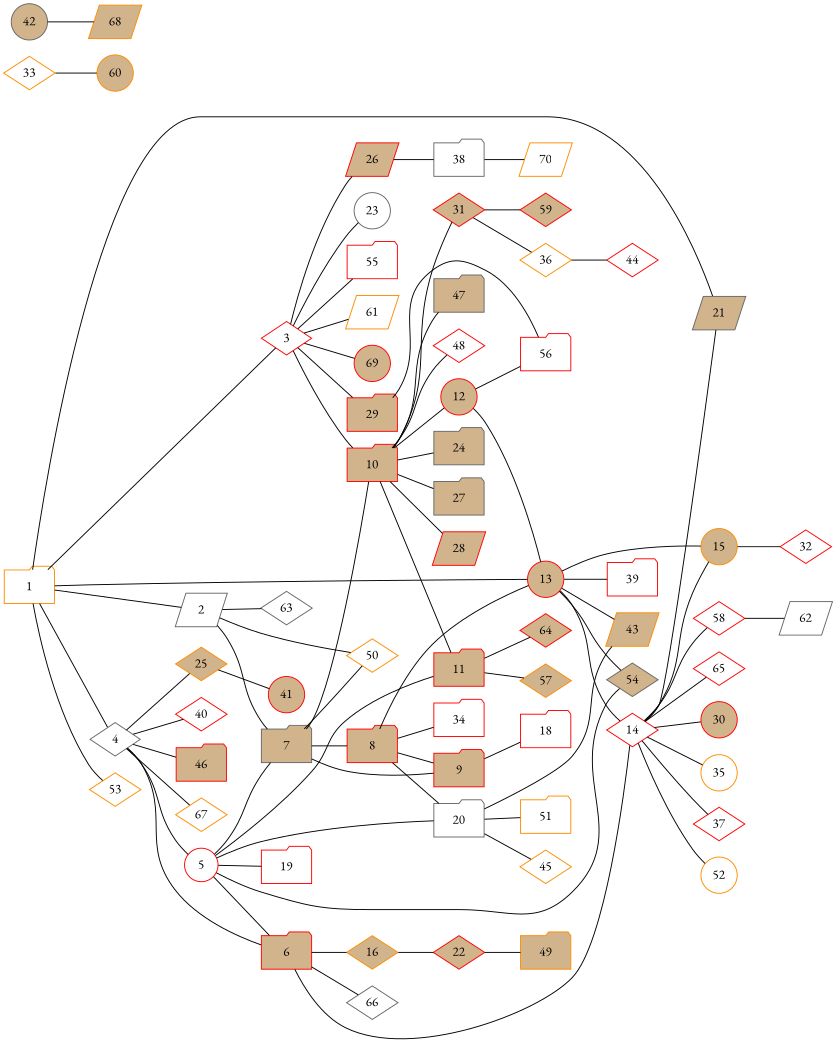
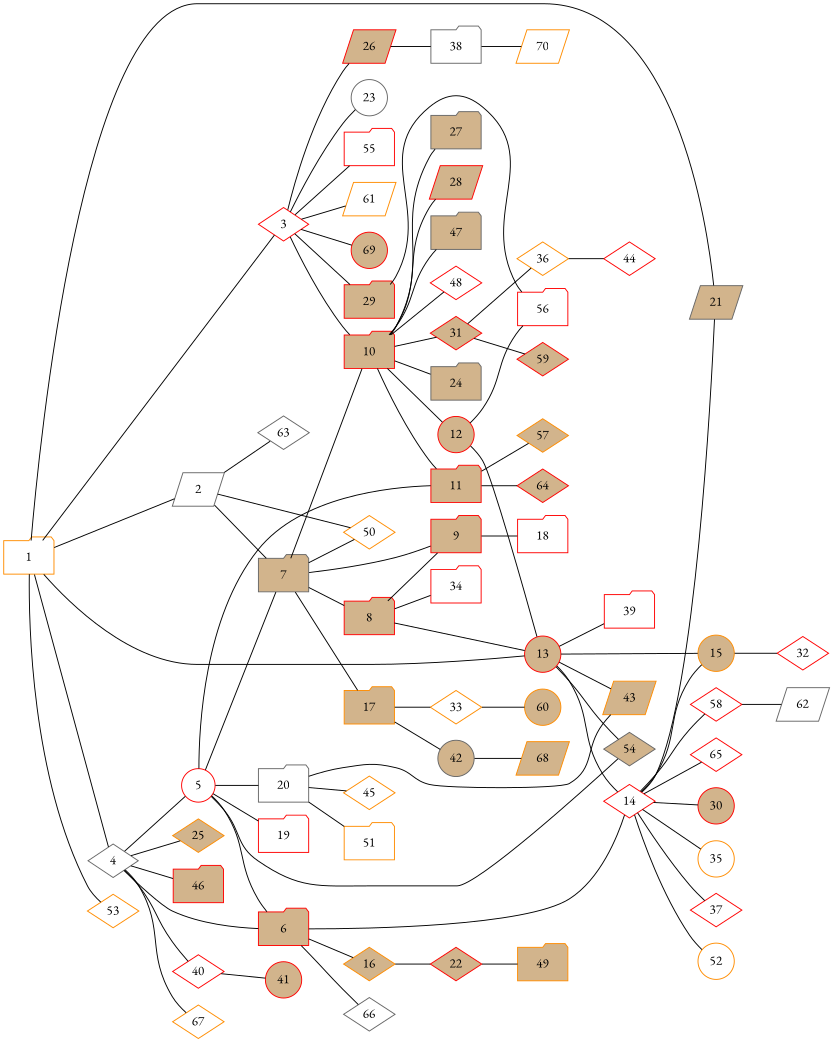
(250, 682) -> (243, 976)
none -> (369, 707)
(416, 783) -> none
